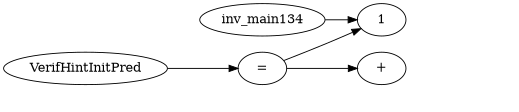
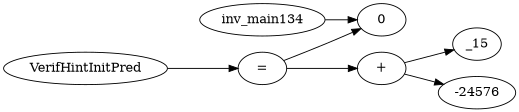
(382, 20) -> (382, 20)
none -> (477, 44)
none -> (477, 93)
